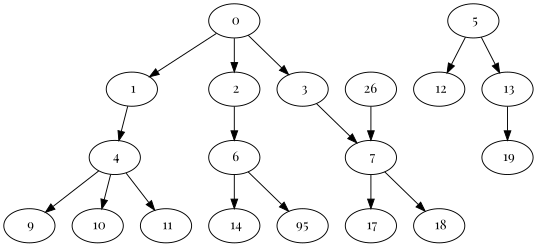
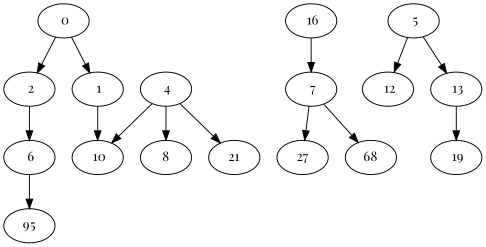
(303, 89) -> none
(371, 89) -> (311, 21)
(125, 119) -> (98, 119)
(29, 226) -> (166, 157)
(166, 226) -> (234, 157)
(234, 226) -> none
(371, 226) -> (303, 157)
(439, 226) -> (371, 157)
